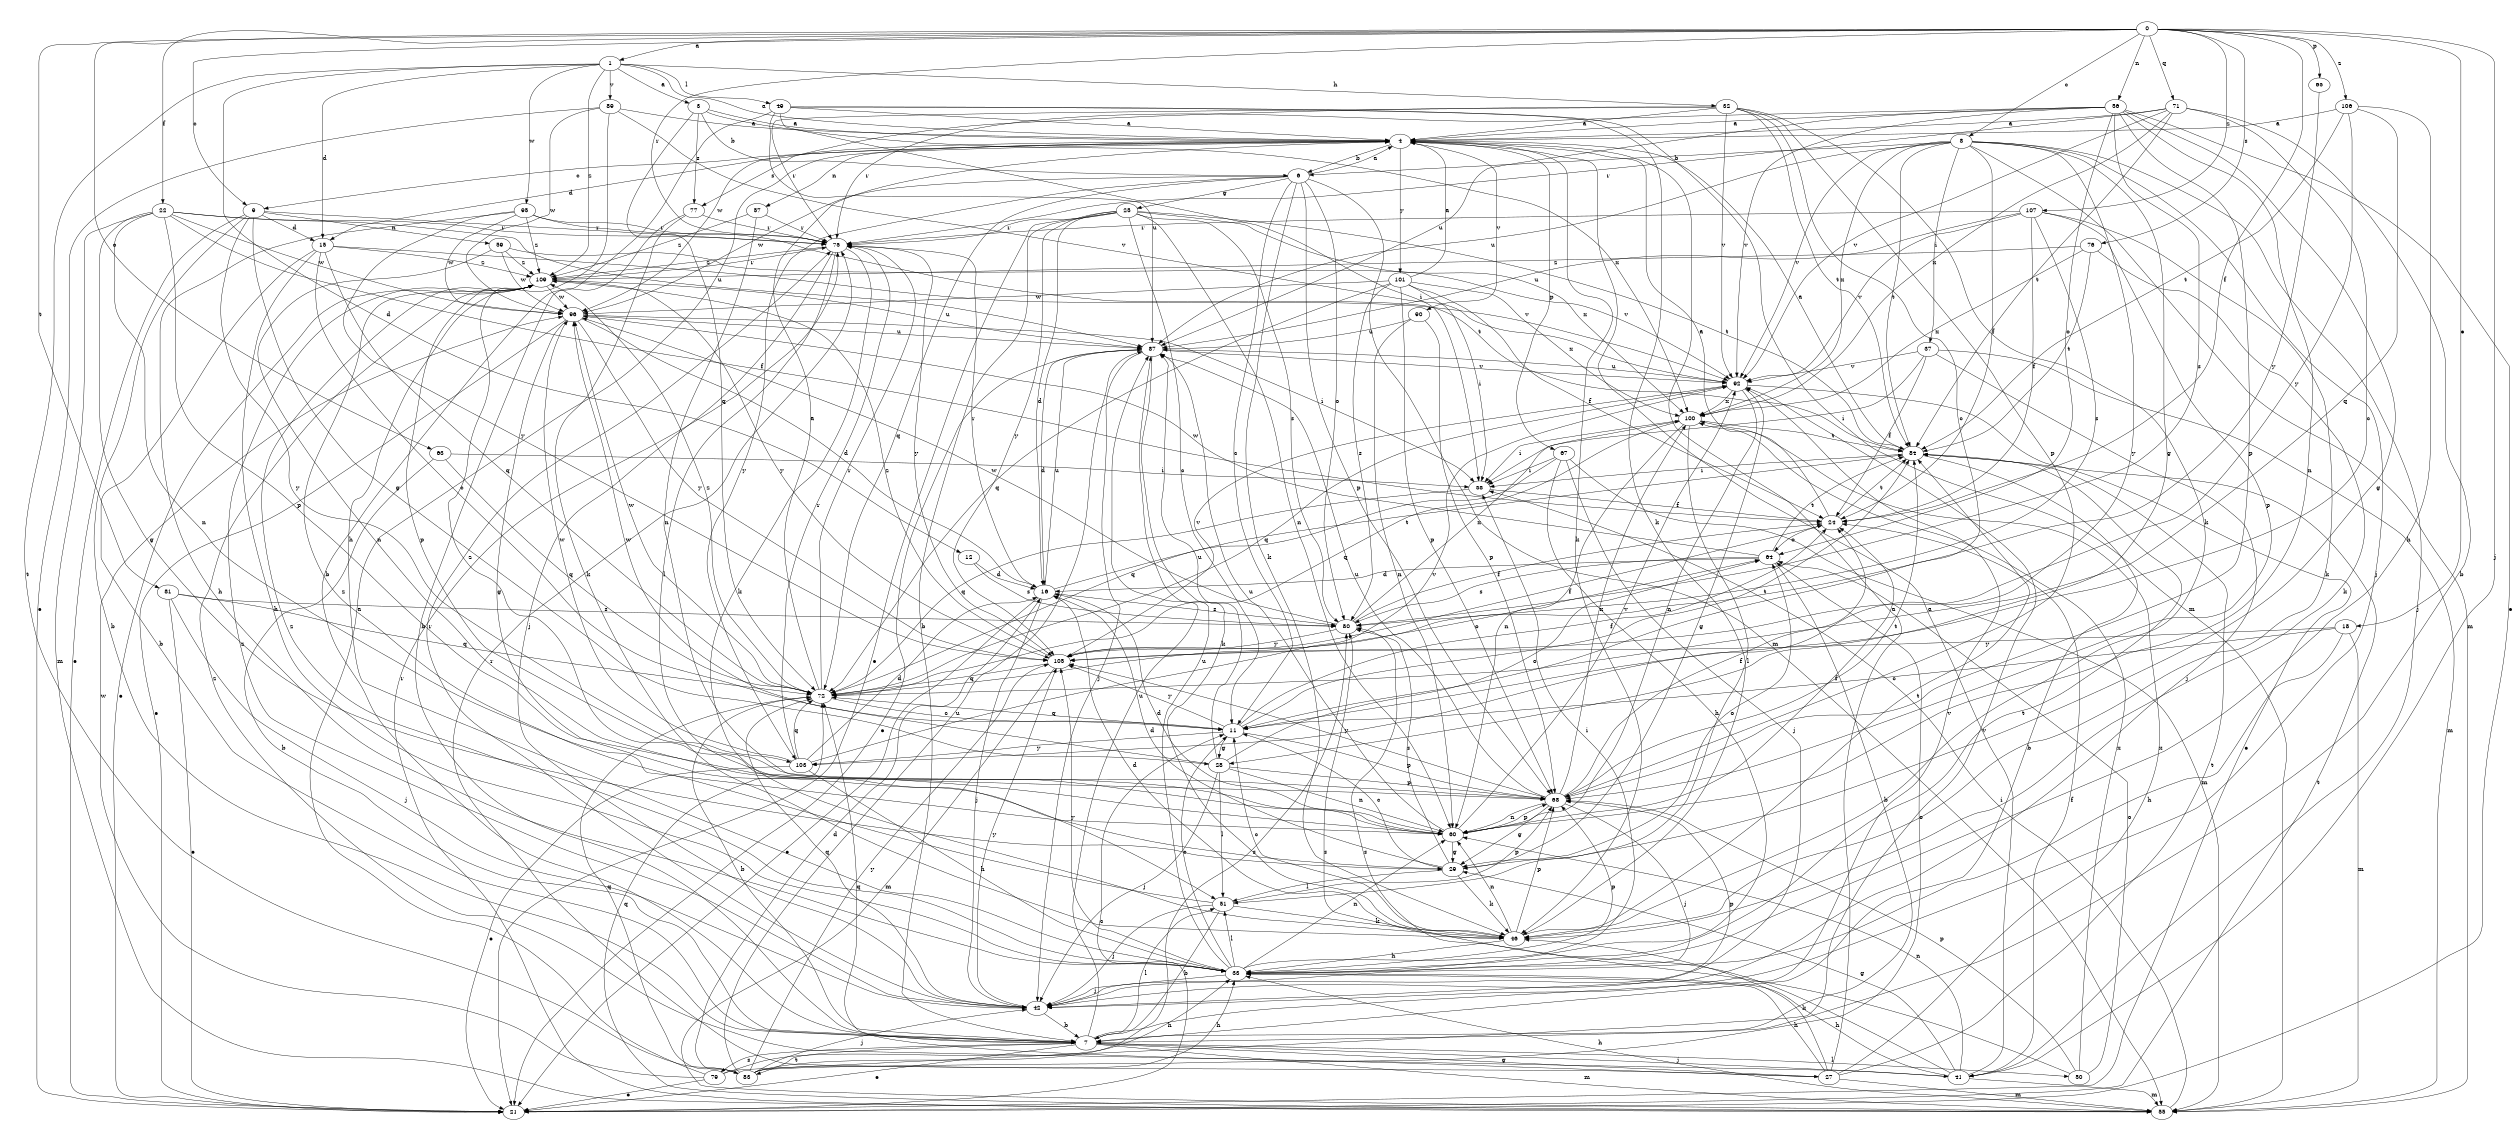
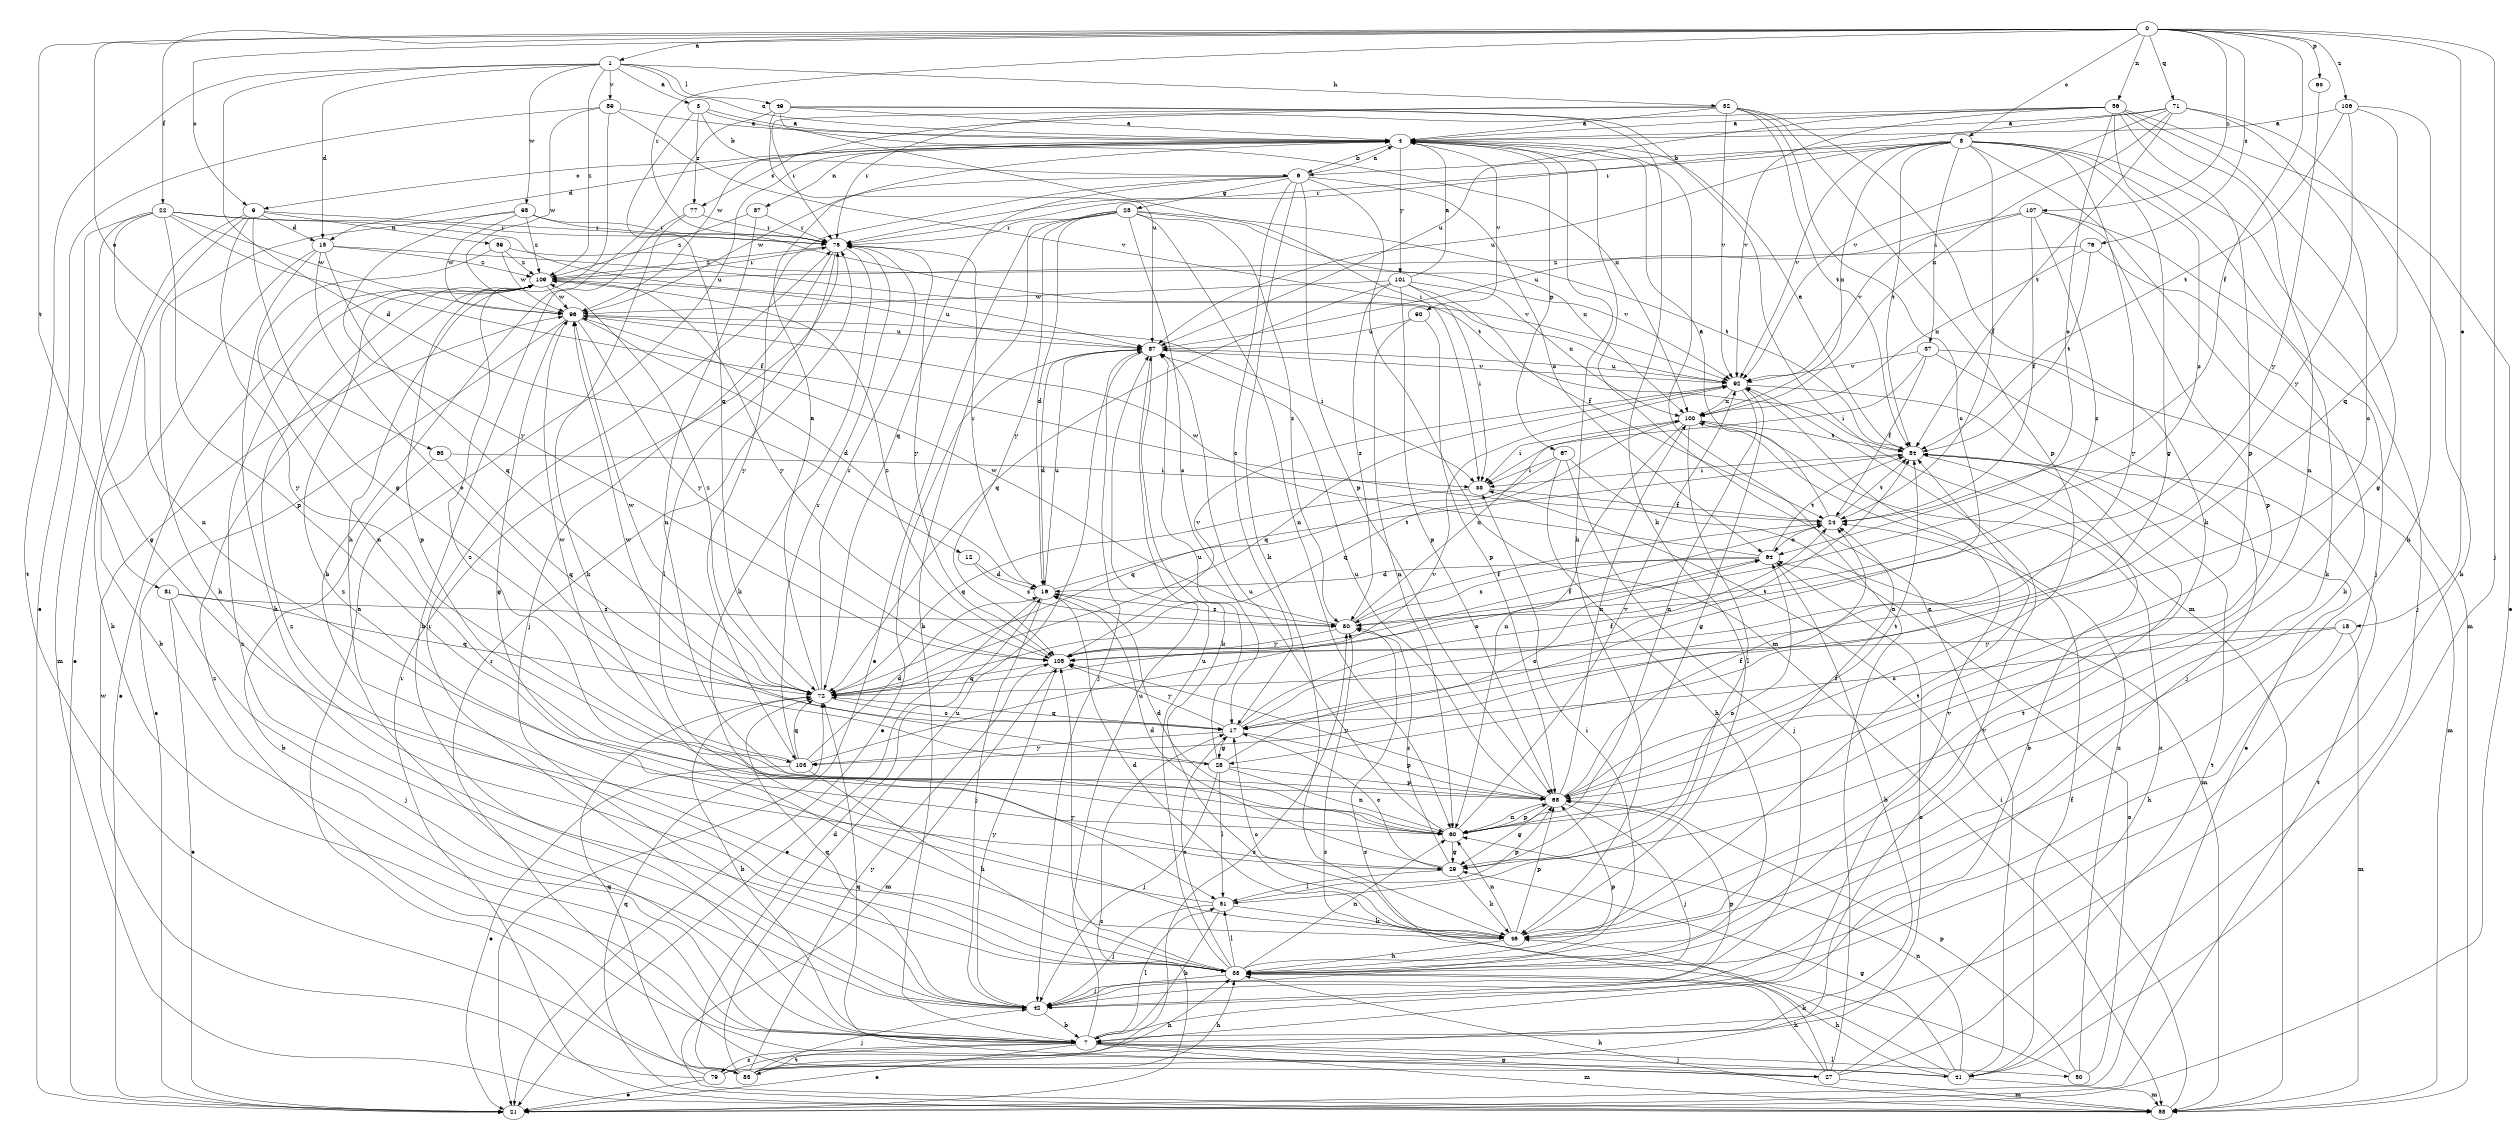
(1435, 218) -> (1455, 180)
(1336, 397) -> (1538, 322)
(1233, 731) -> (1233, 731)
